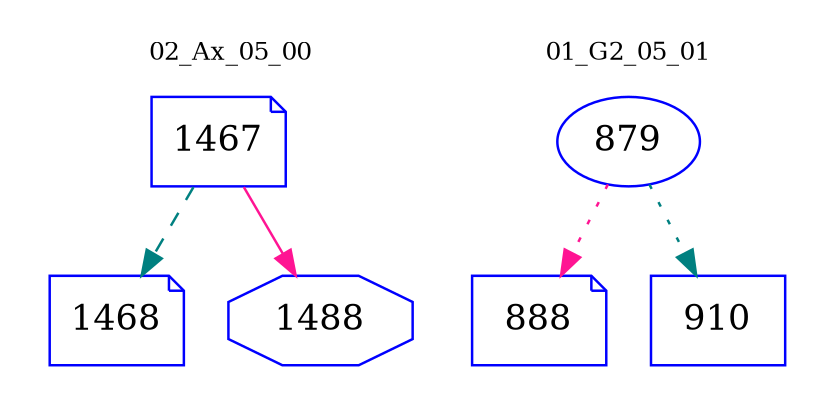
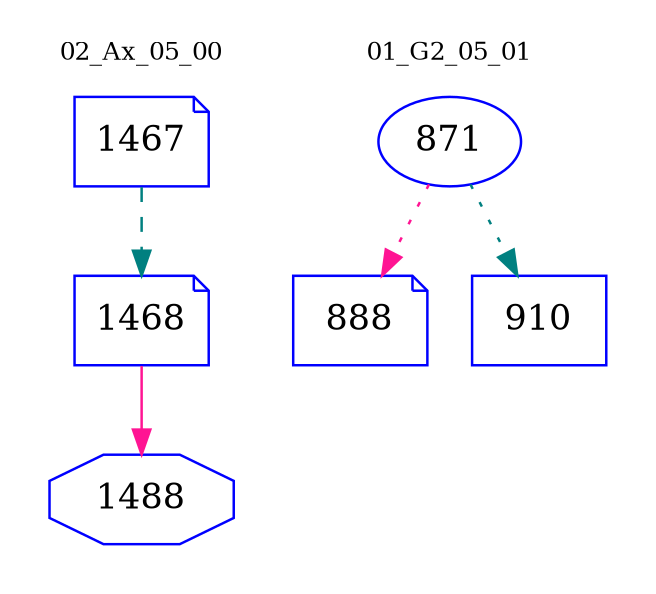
(629, 142) -> (450, 142)
(263, 220) -> (142, 398)
